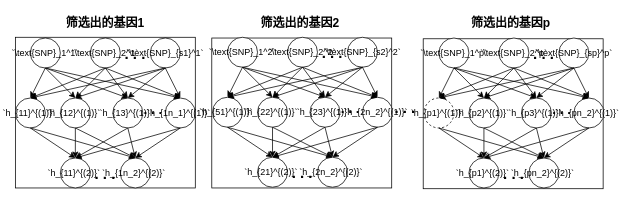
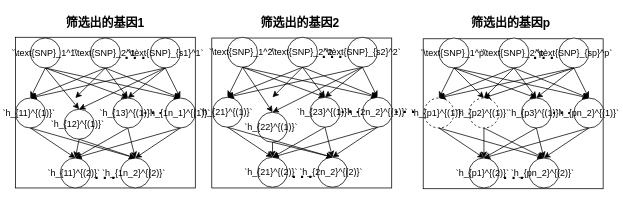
(228, 112) -> (228, 112)
(273, 112) -> (273, 127)
(75, 113) -> (79, 124)
(484, 113) -> (484, 113)
